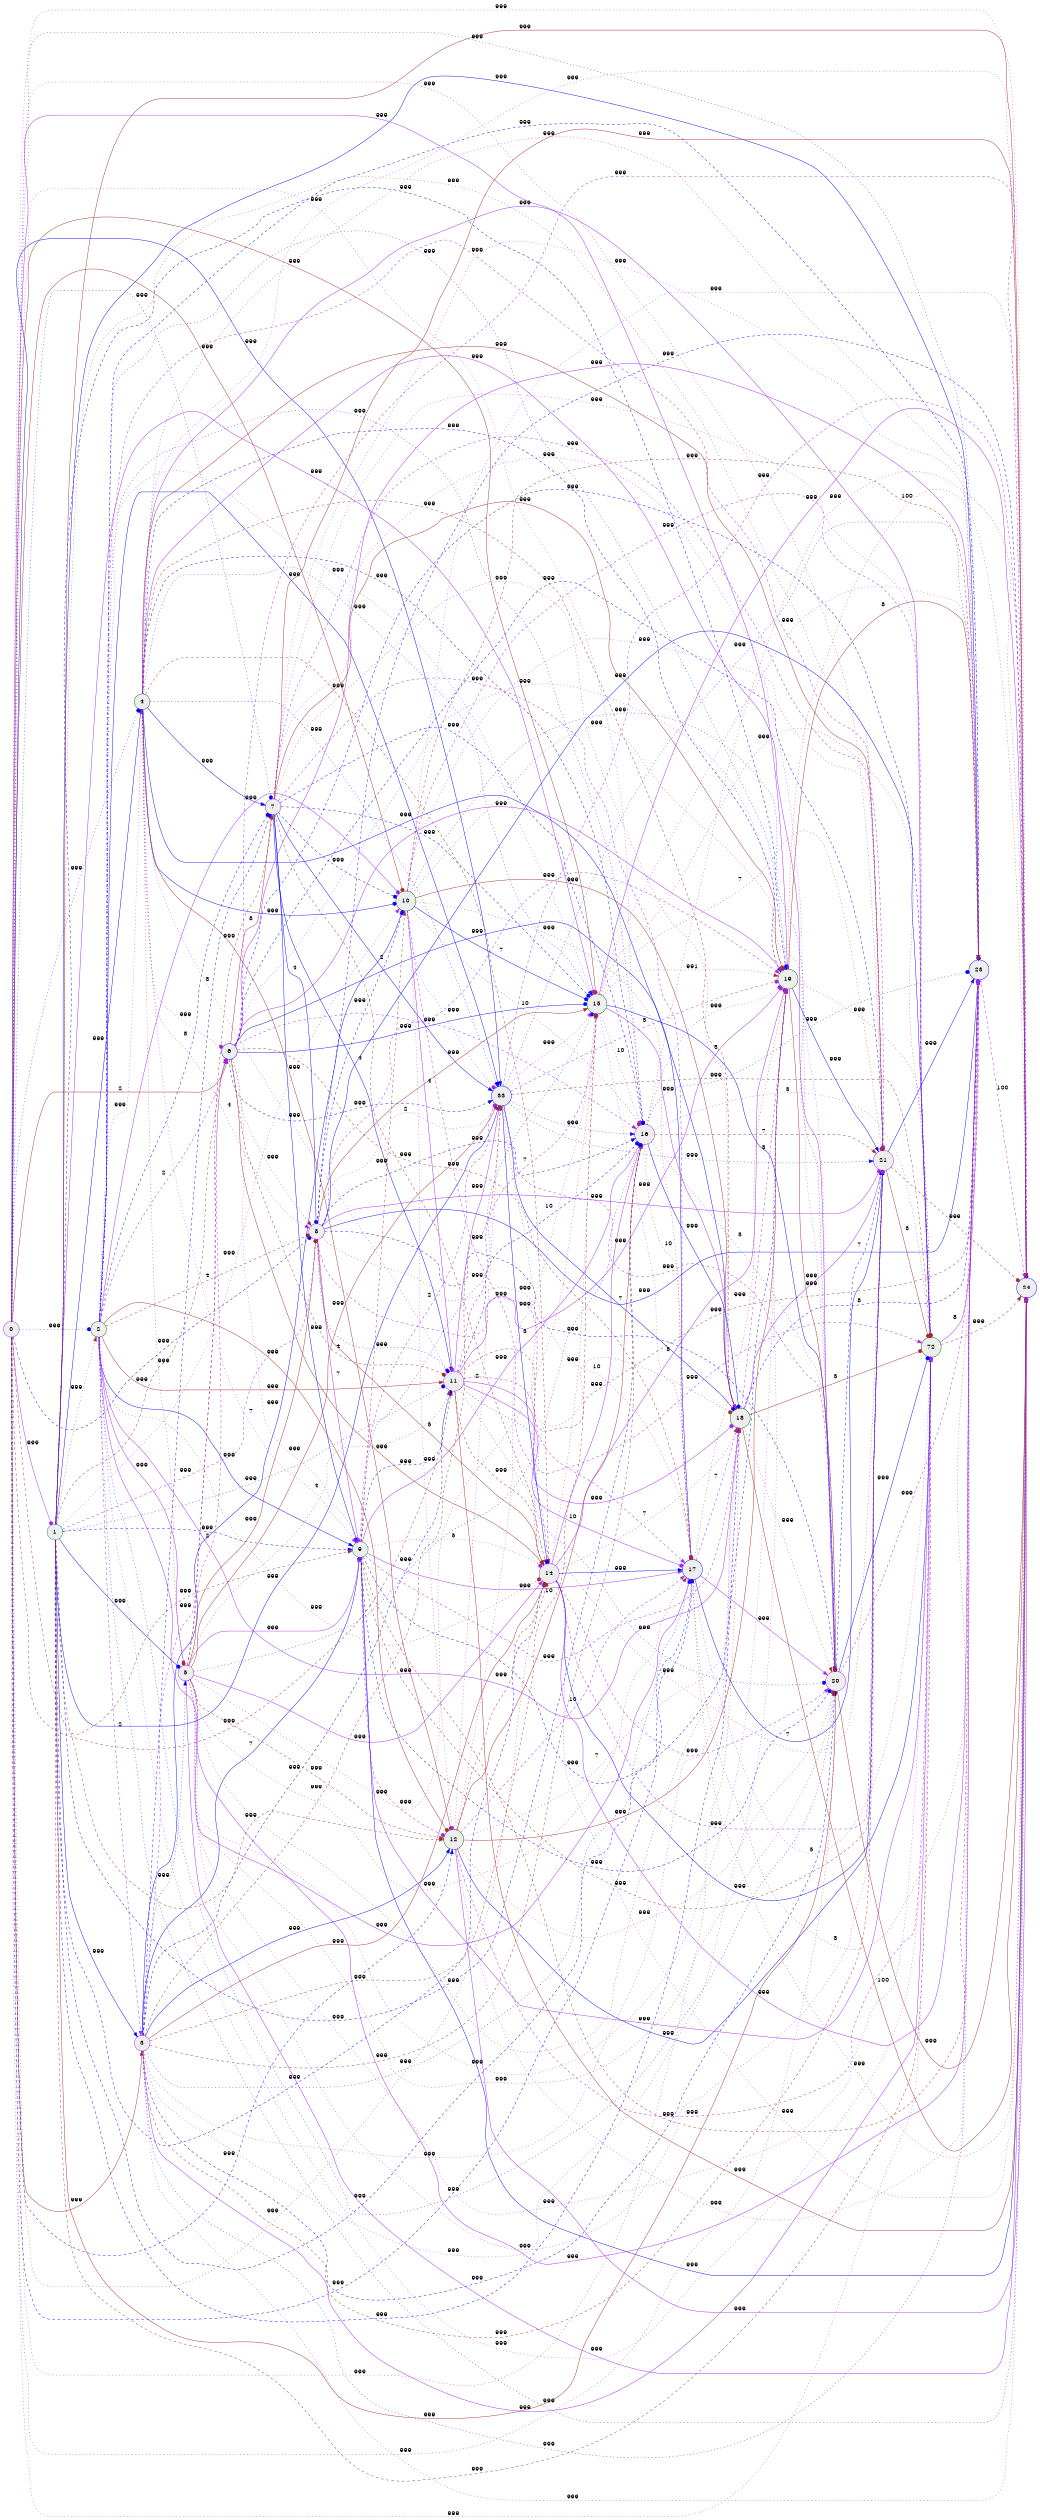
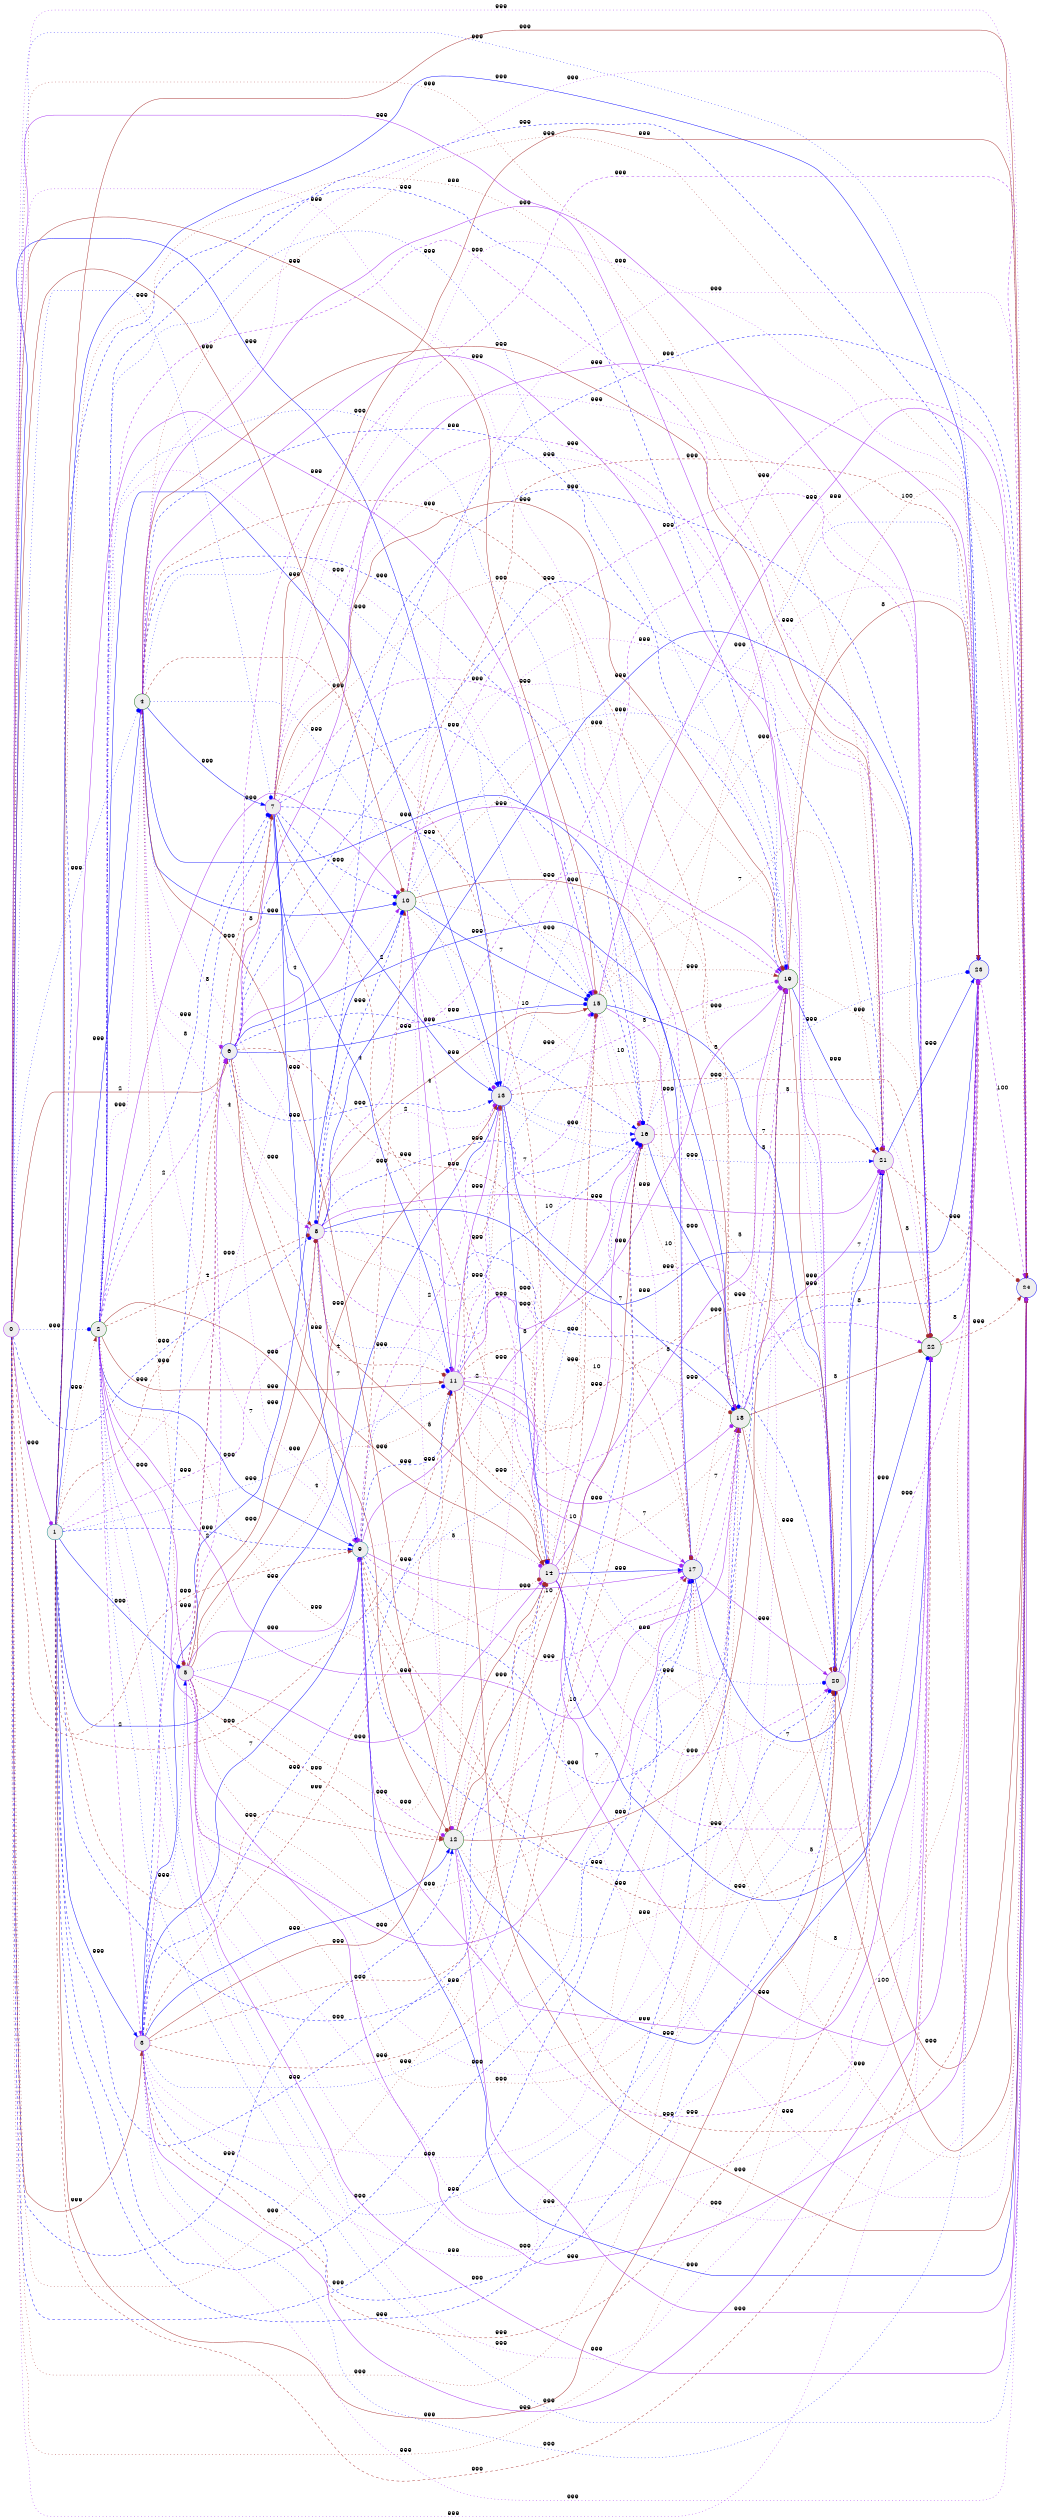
(692, 967) -> (692, 967)
(443, 1027) -> (443, 1027)
(501, 1096) -> (501, 1096)
(931, 1347) -> (931, 1347)
